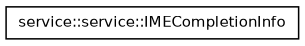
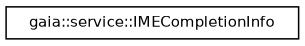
(152, 23) -> (152, 23)
